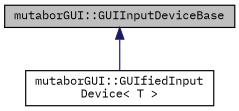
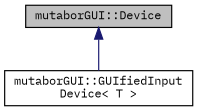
(120, 16) -> (99, 16)
